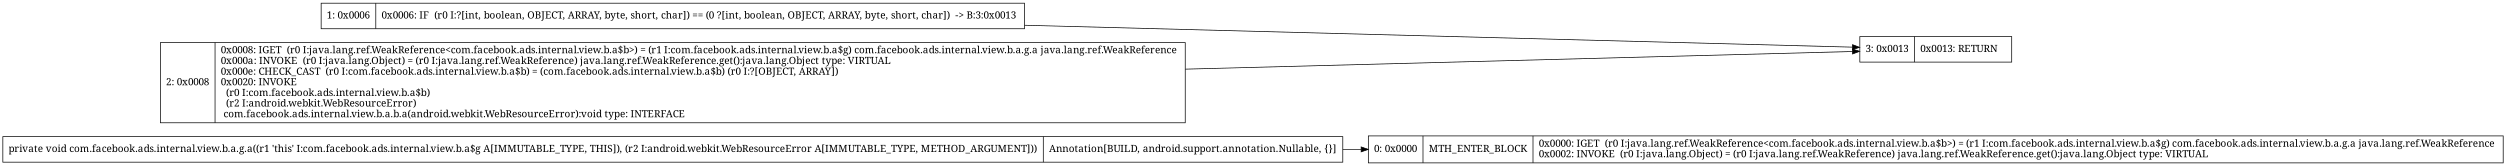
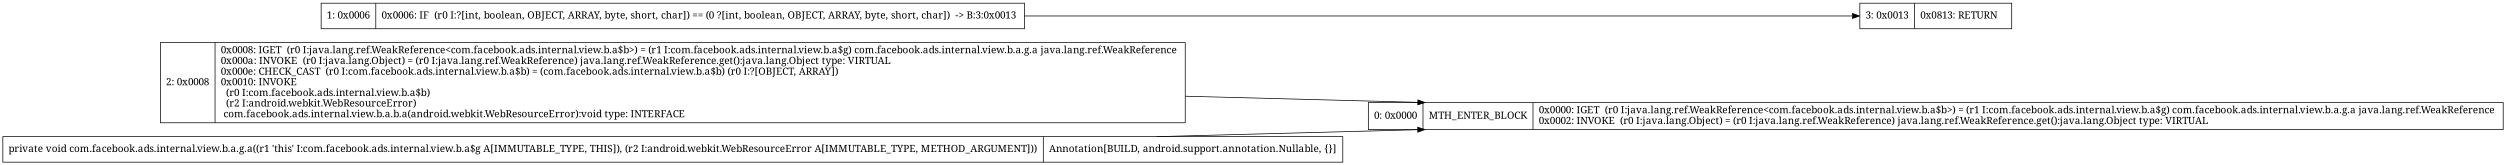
(1963, 49) -> (1963, 16)
(1519, 60) -> (1302, 99)
(262, 82) -> (262, 82)
